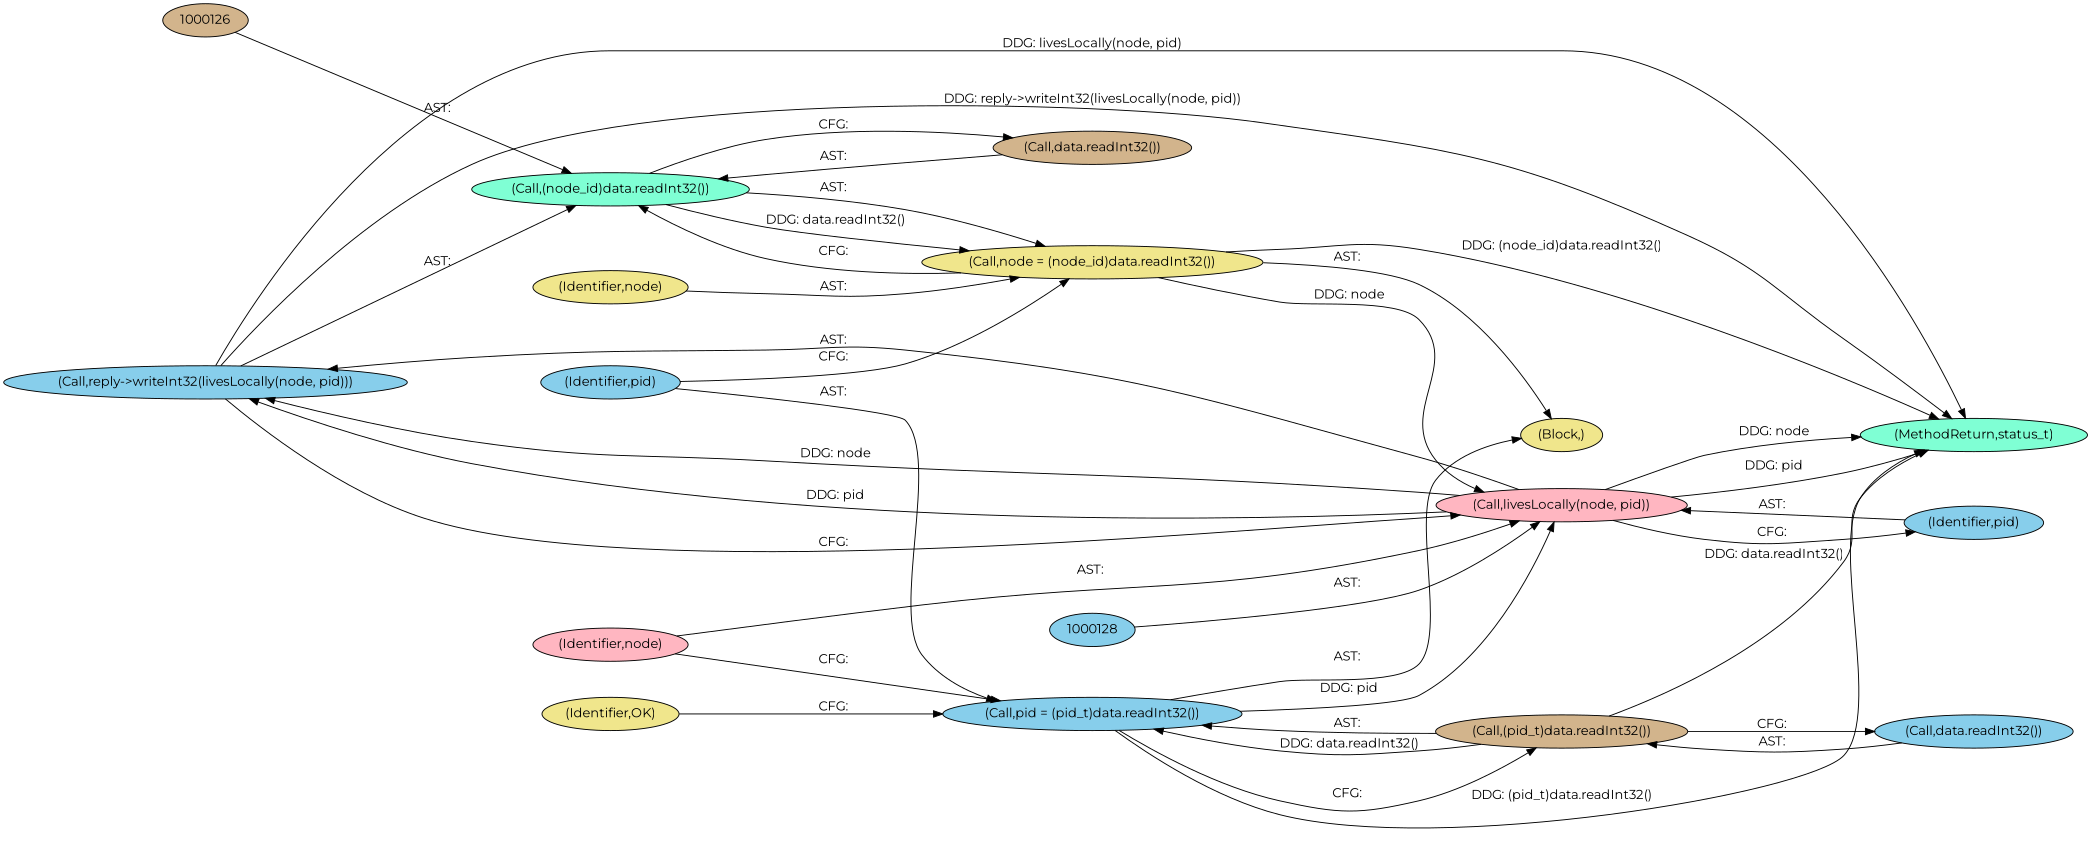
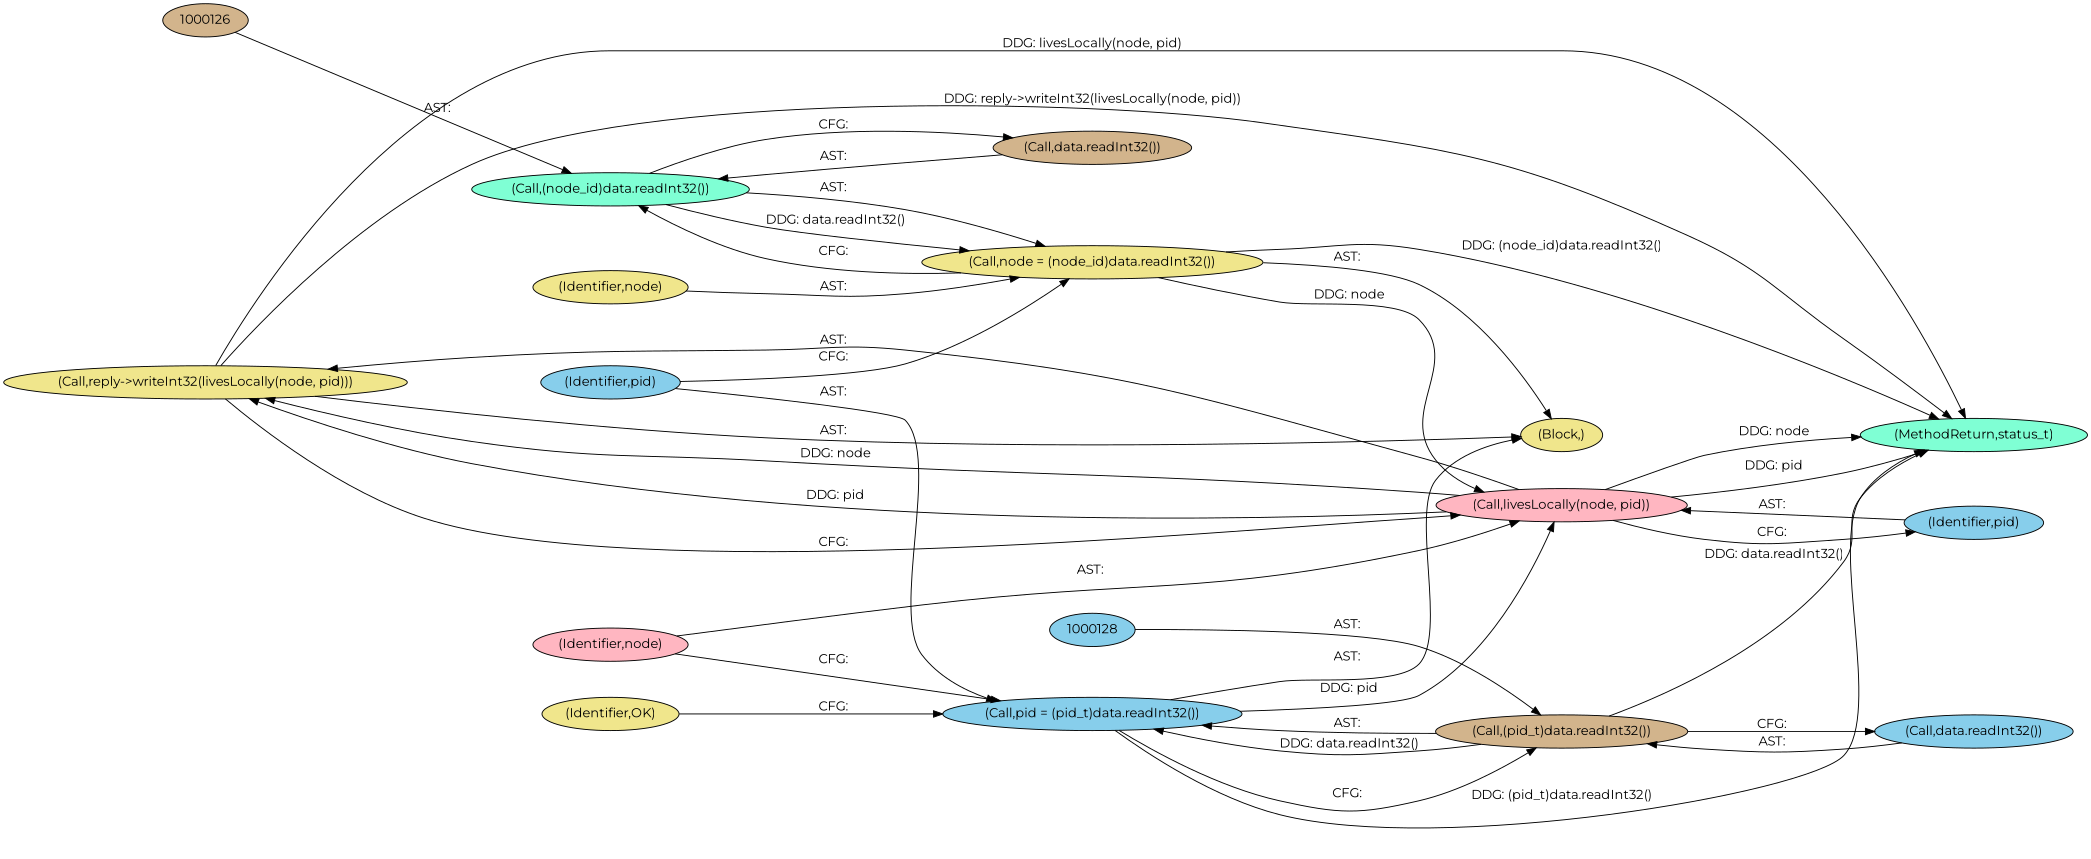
(404, 288) -> (882, 442)
(206, 382) -> (206, 382)
(1342, 606) -> (1343, 635)
